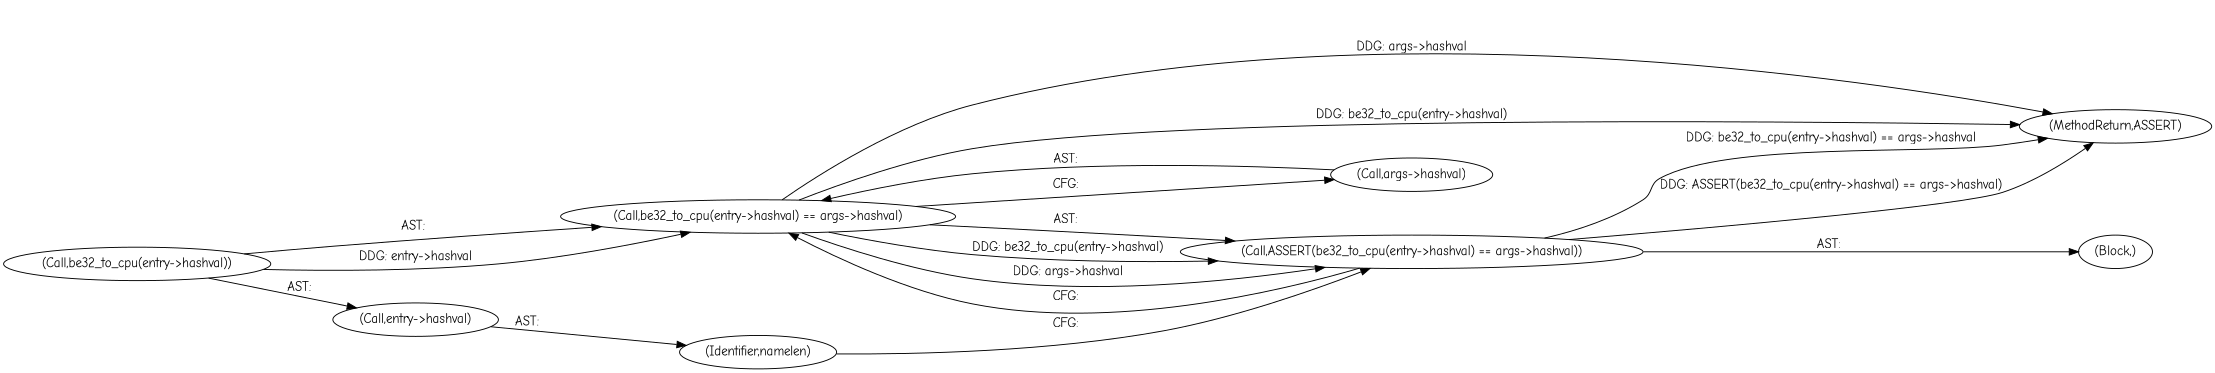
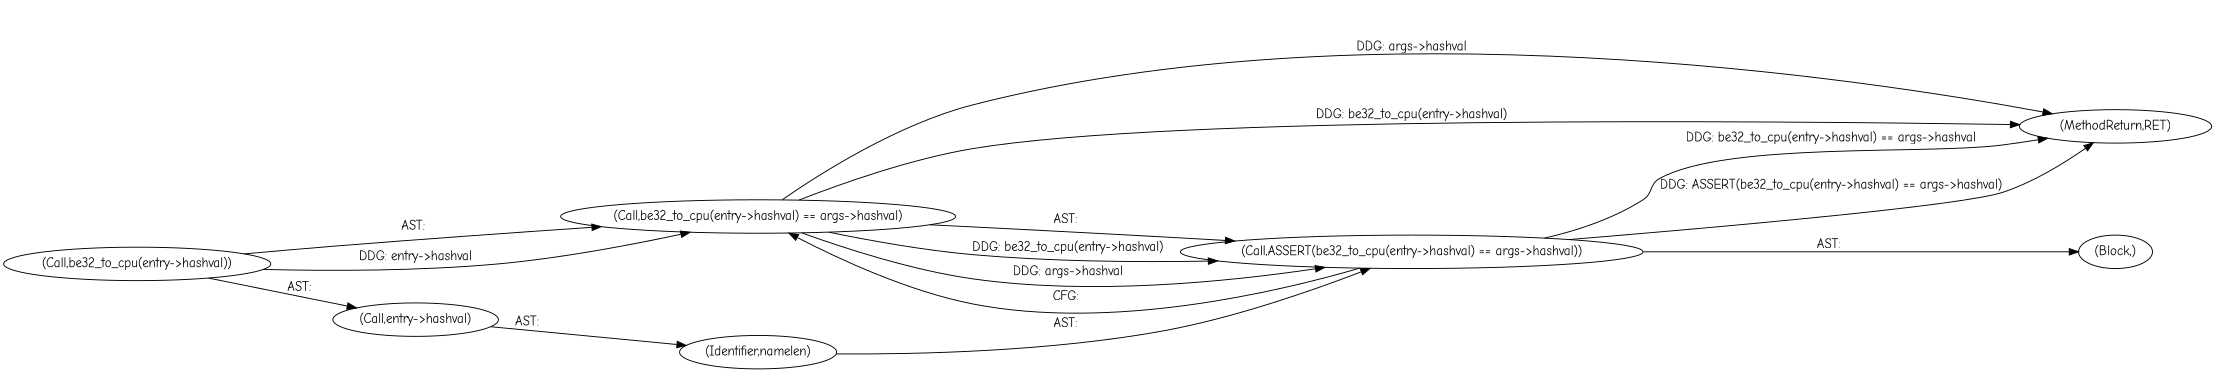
(2116, 126) -> (2116, 126)
(1412, 175) -> none
(1068, 324) -> (1068, 324)
